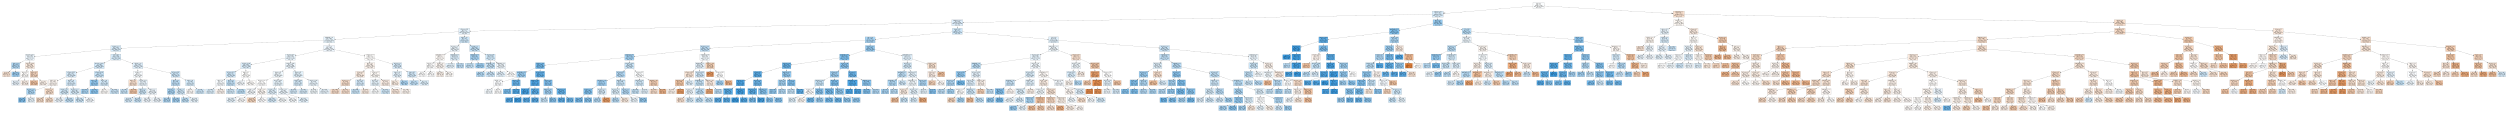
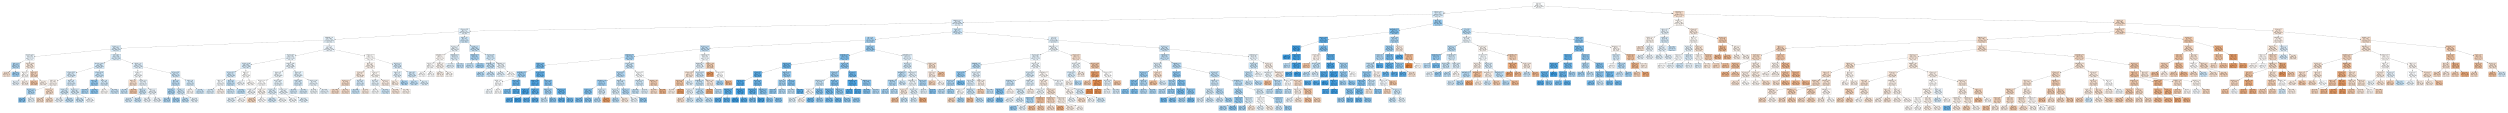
(2483, 74) -> none
(1515, 83) -> (1515, 83)
none -> (1317, 100)
